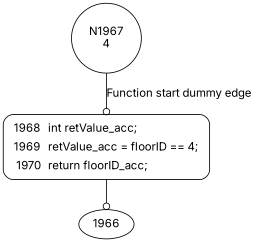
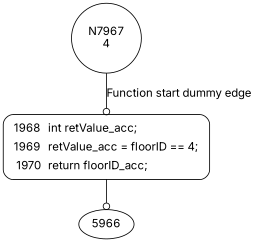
(106, 38) -> (106, 38)
(106, 224) -> (106, 224)
